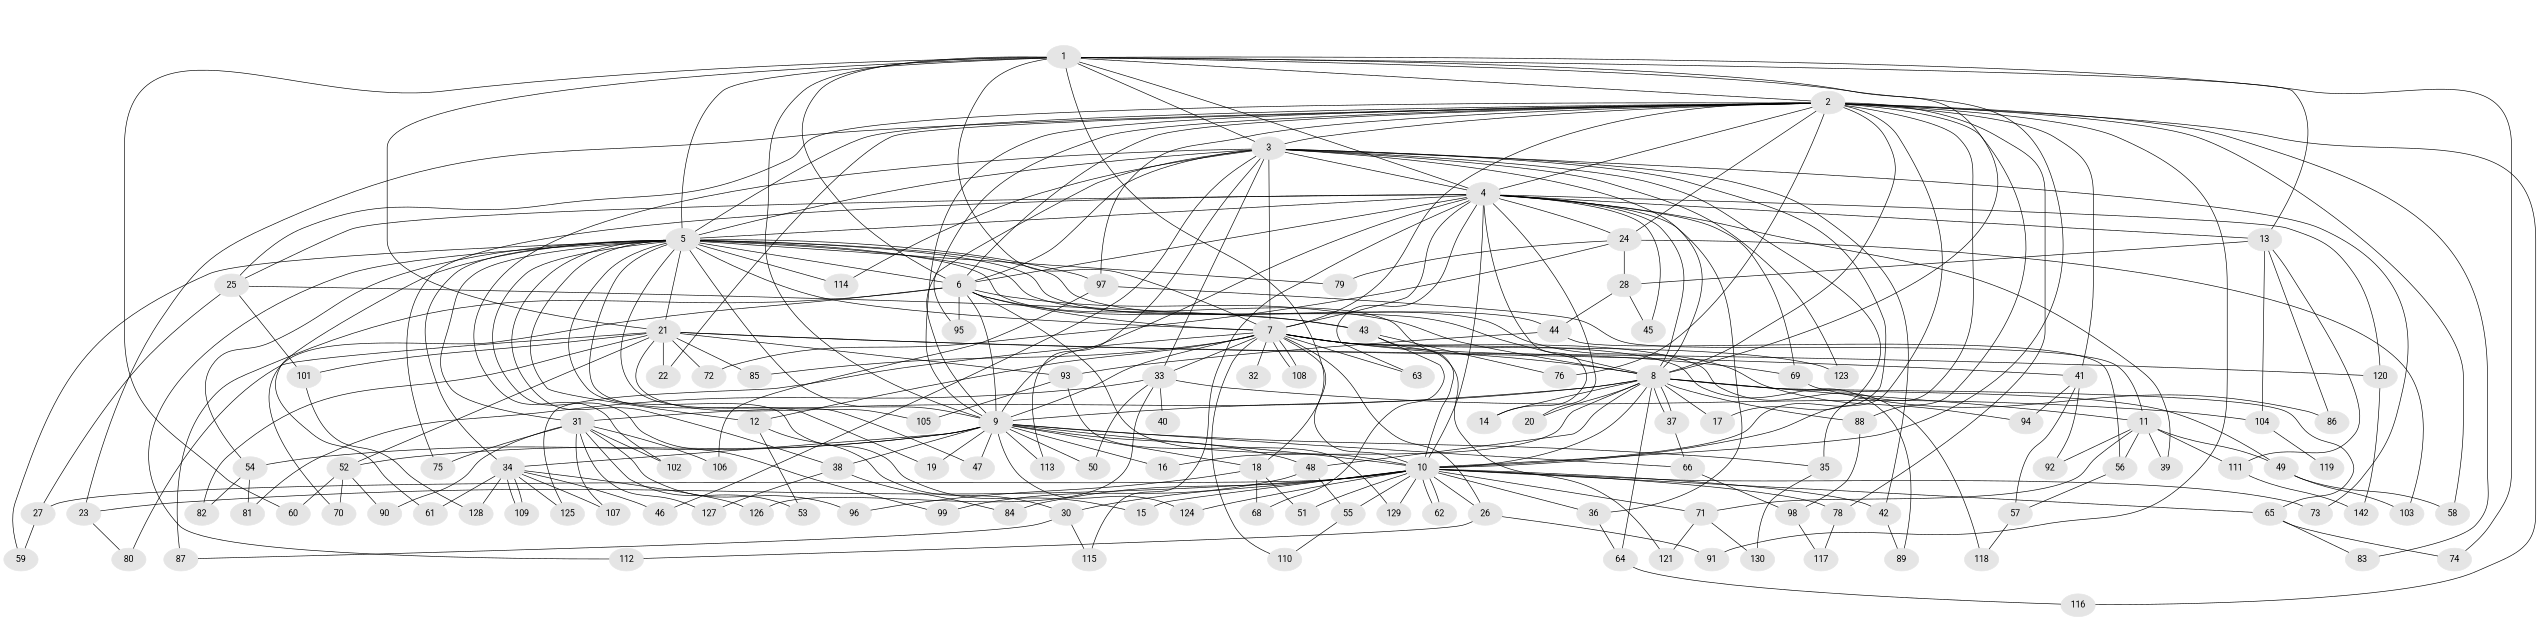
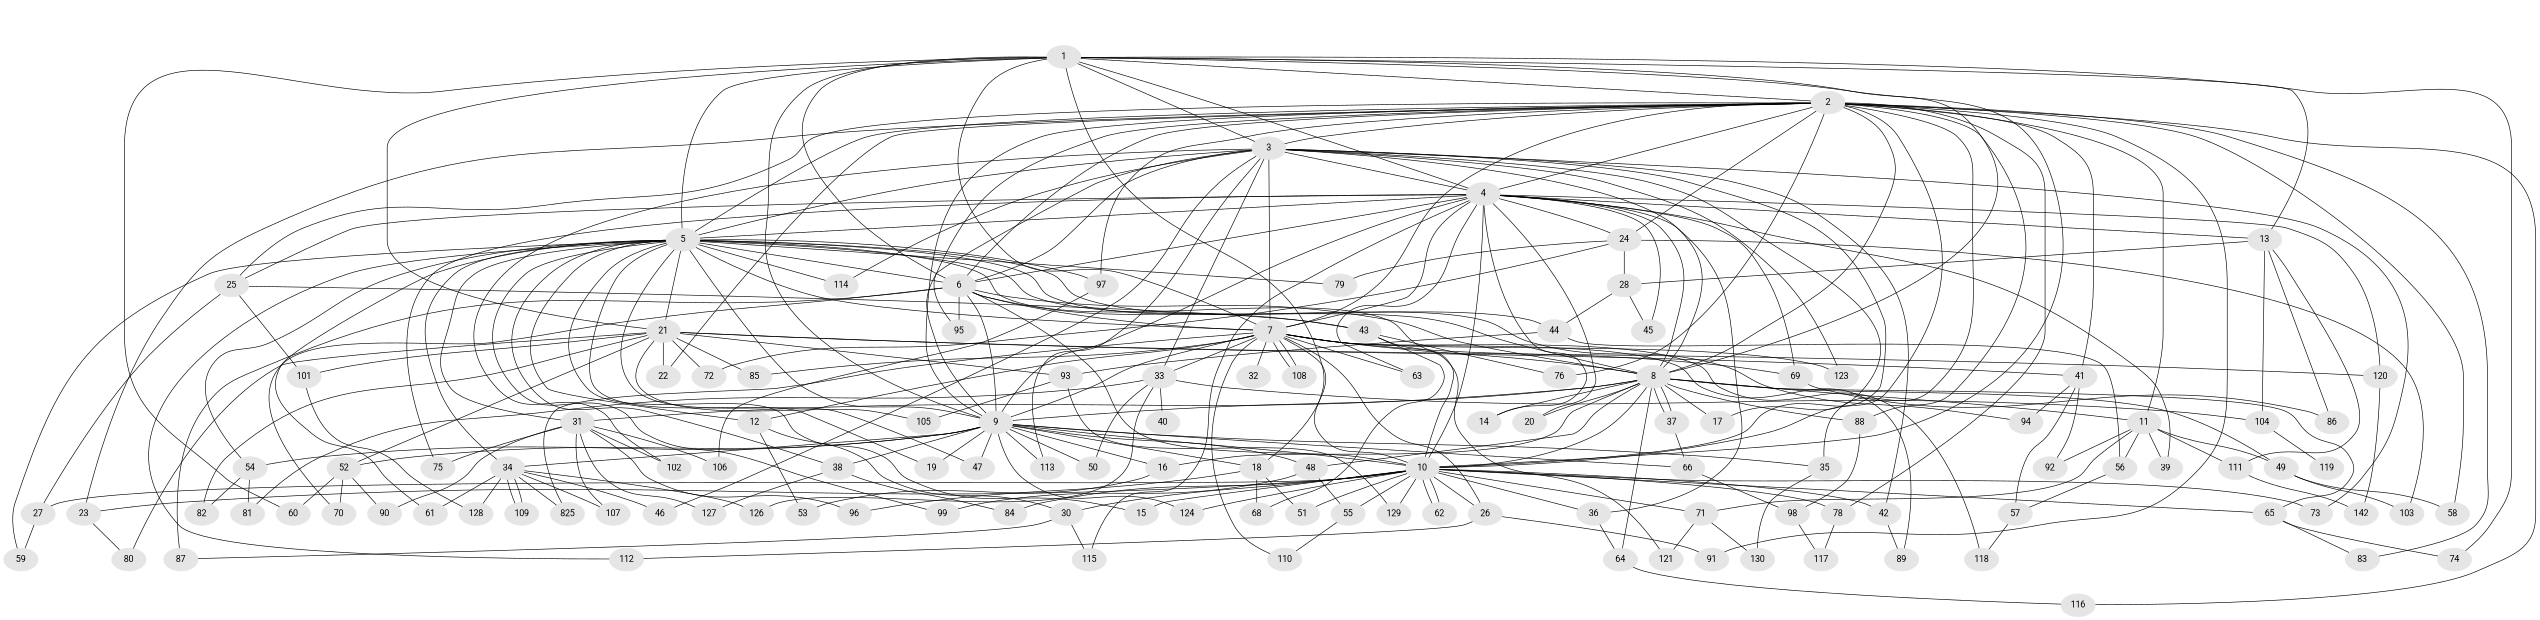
(1616, 339) -> (2121, 151)
(629, 478) -> (983, 492)
(567, 514) -> (567, 514)
